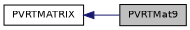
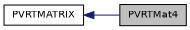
(153, 15) -> (153, 15)
